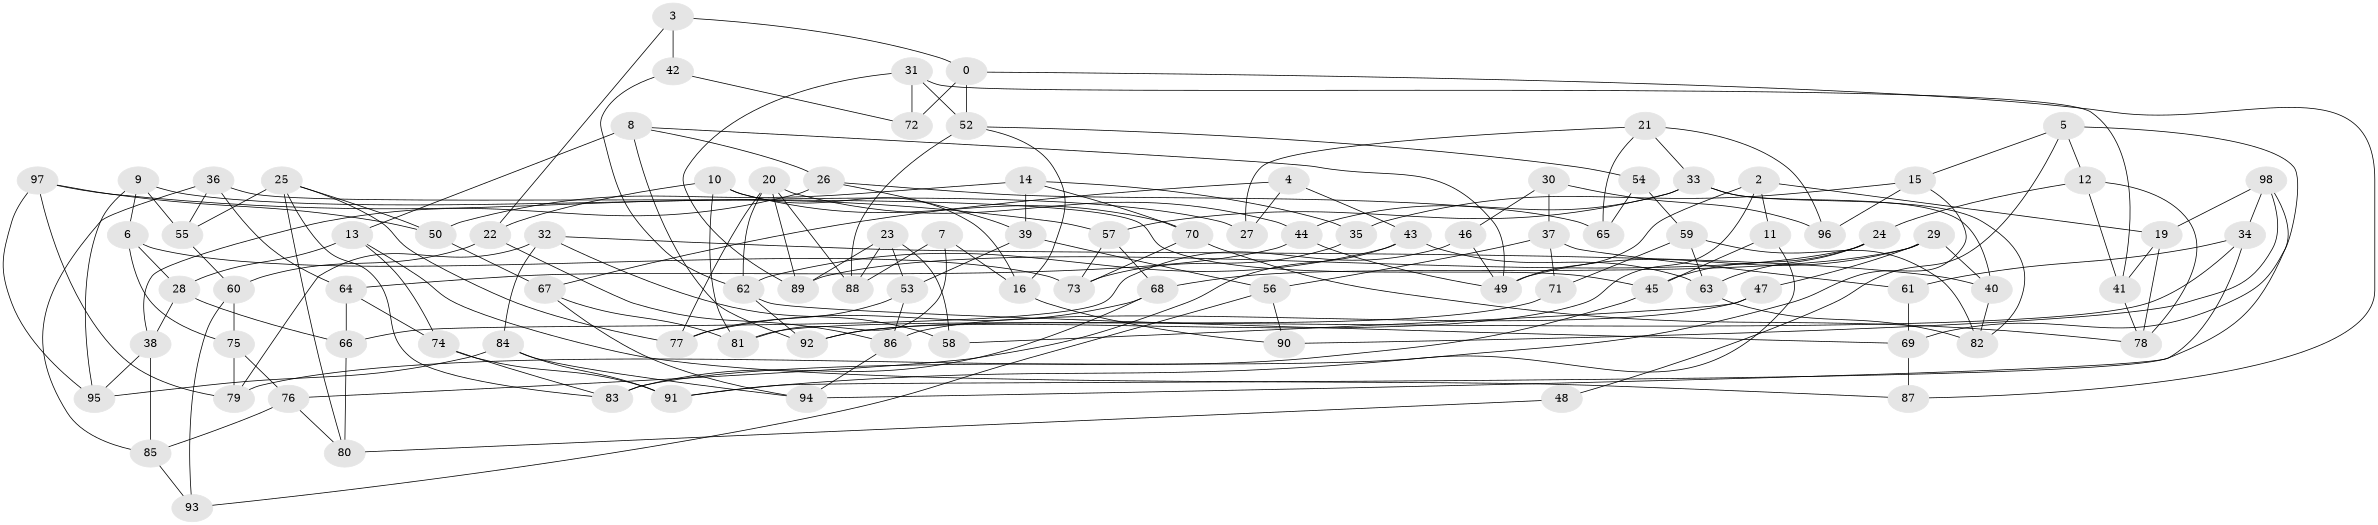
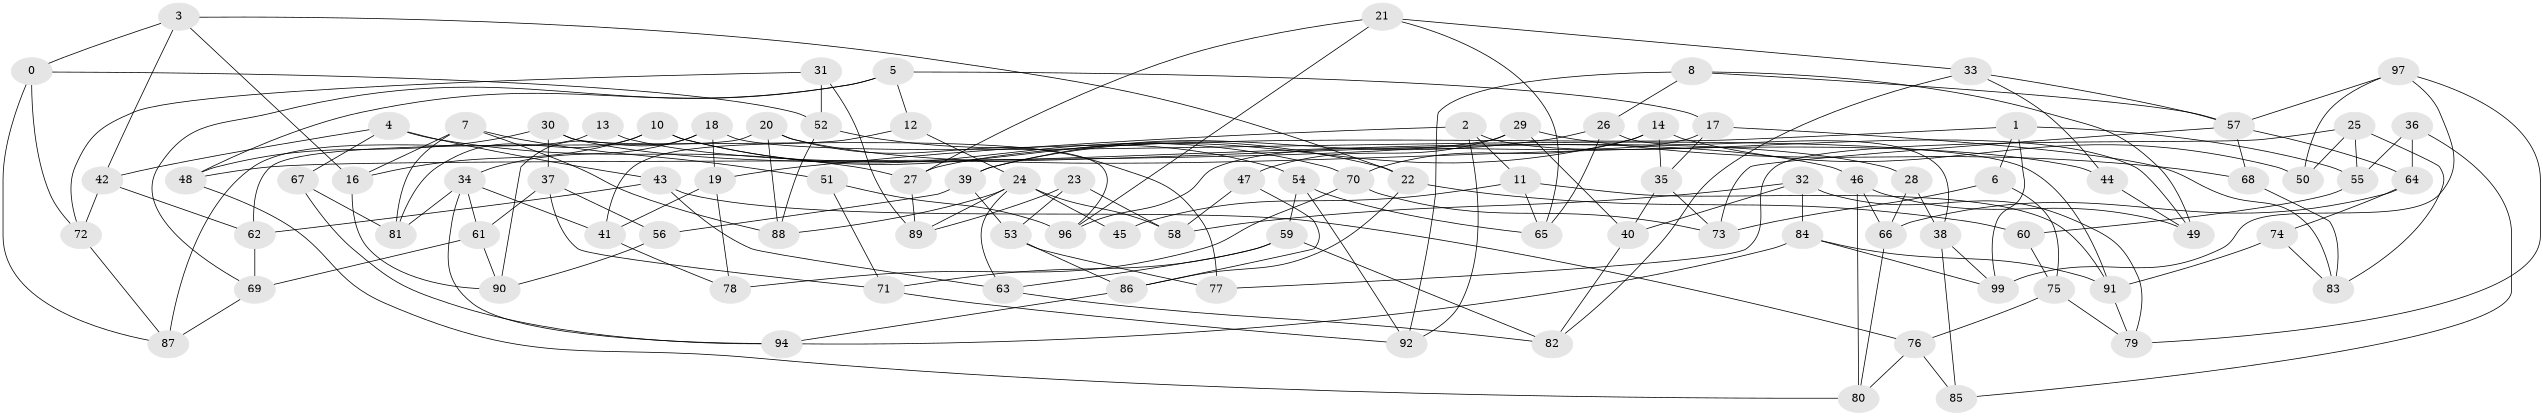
(1597, 91) -> (535, 208)
none -> (365, 149)
none -> (226, 154)
(1059, 177) -> (266, 99)
(138, 180) -> (2016, 126)
(492, 180) -> (1965, 90)
none -> (827, 180)
(1915, 180) -> (1713, 126)
(2266, 180) -> (712, 126)
(1869, 202) -> (1644, 209)
none -> (1088, 206)
none -> (1531, 208)
(782, 229) -> (913, 208)
(1148, 230) -> none
(2195, 235) -> none
(486, 260) -> none
(154, 262) -> none
none -> (489, 262)
(1718, 262) -> (628, 161)
(869, 265) -> (893, 218)
(897, 274) -> (2326, 148)
(401, 280) -> none
none -> (125, 290)
(884, 316) -> none
(775, 317) -> (1349, 255)
(310, 318) -> (1858, 290)
(875, 362) -> (2121, 317)
(94, 399) -> (1998, 290)
(192, 508) -> none
